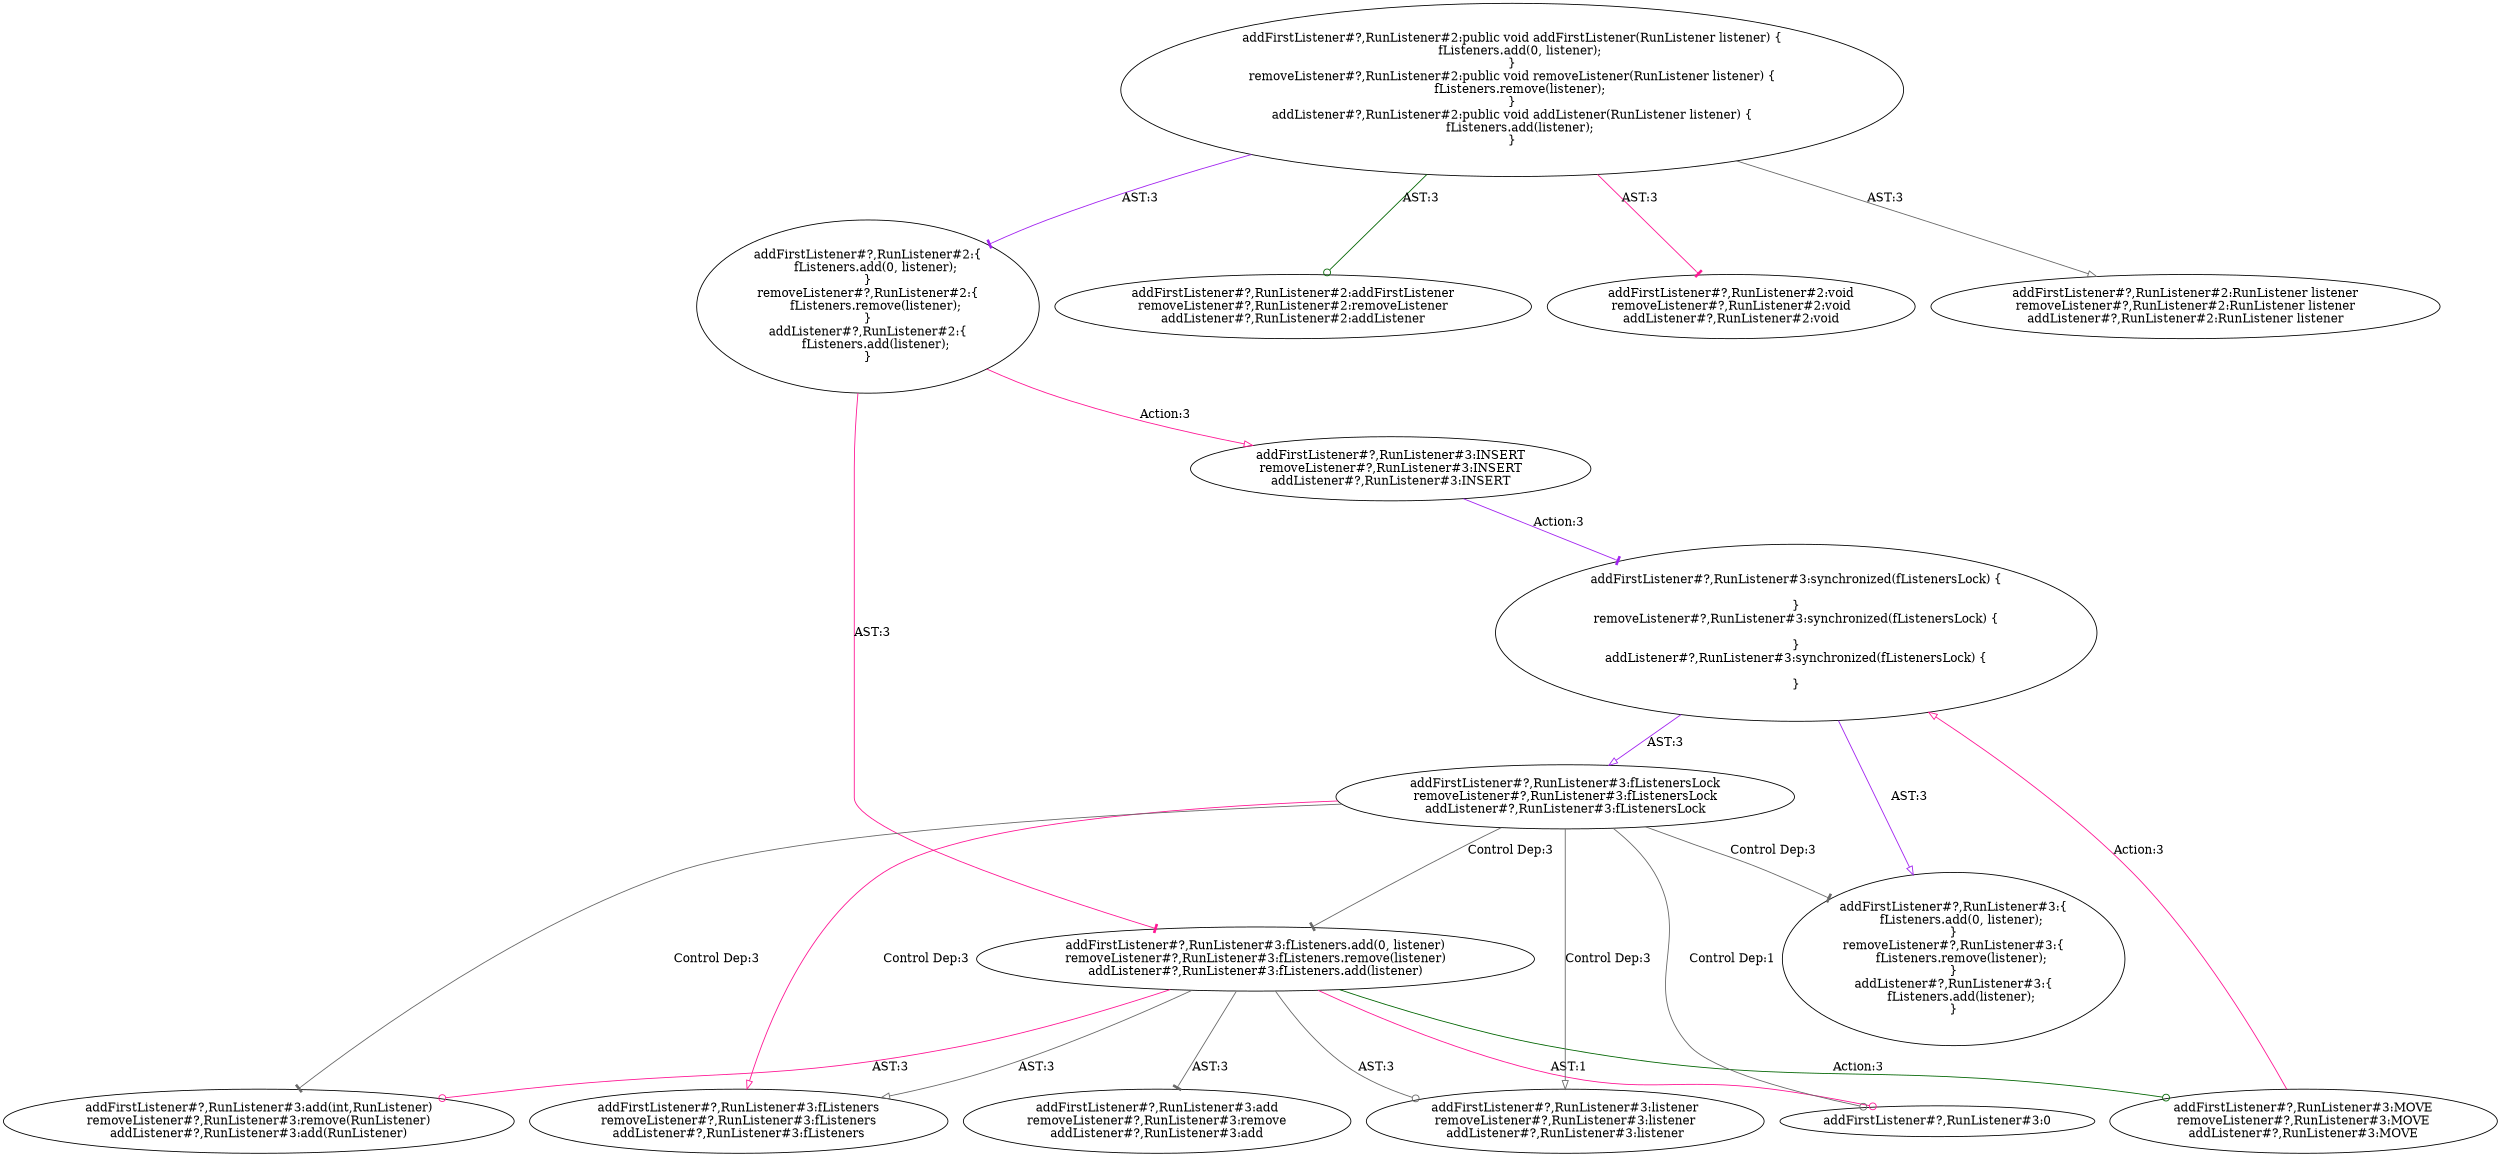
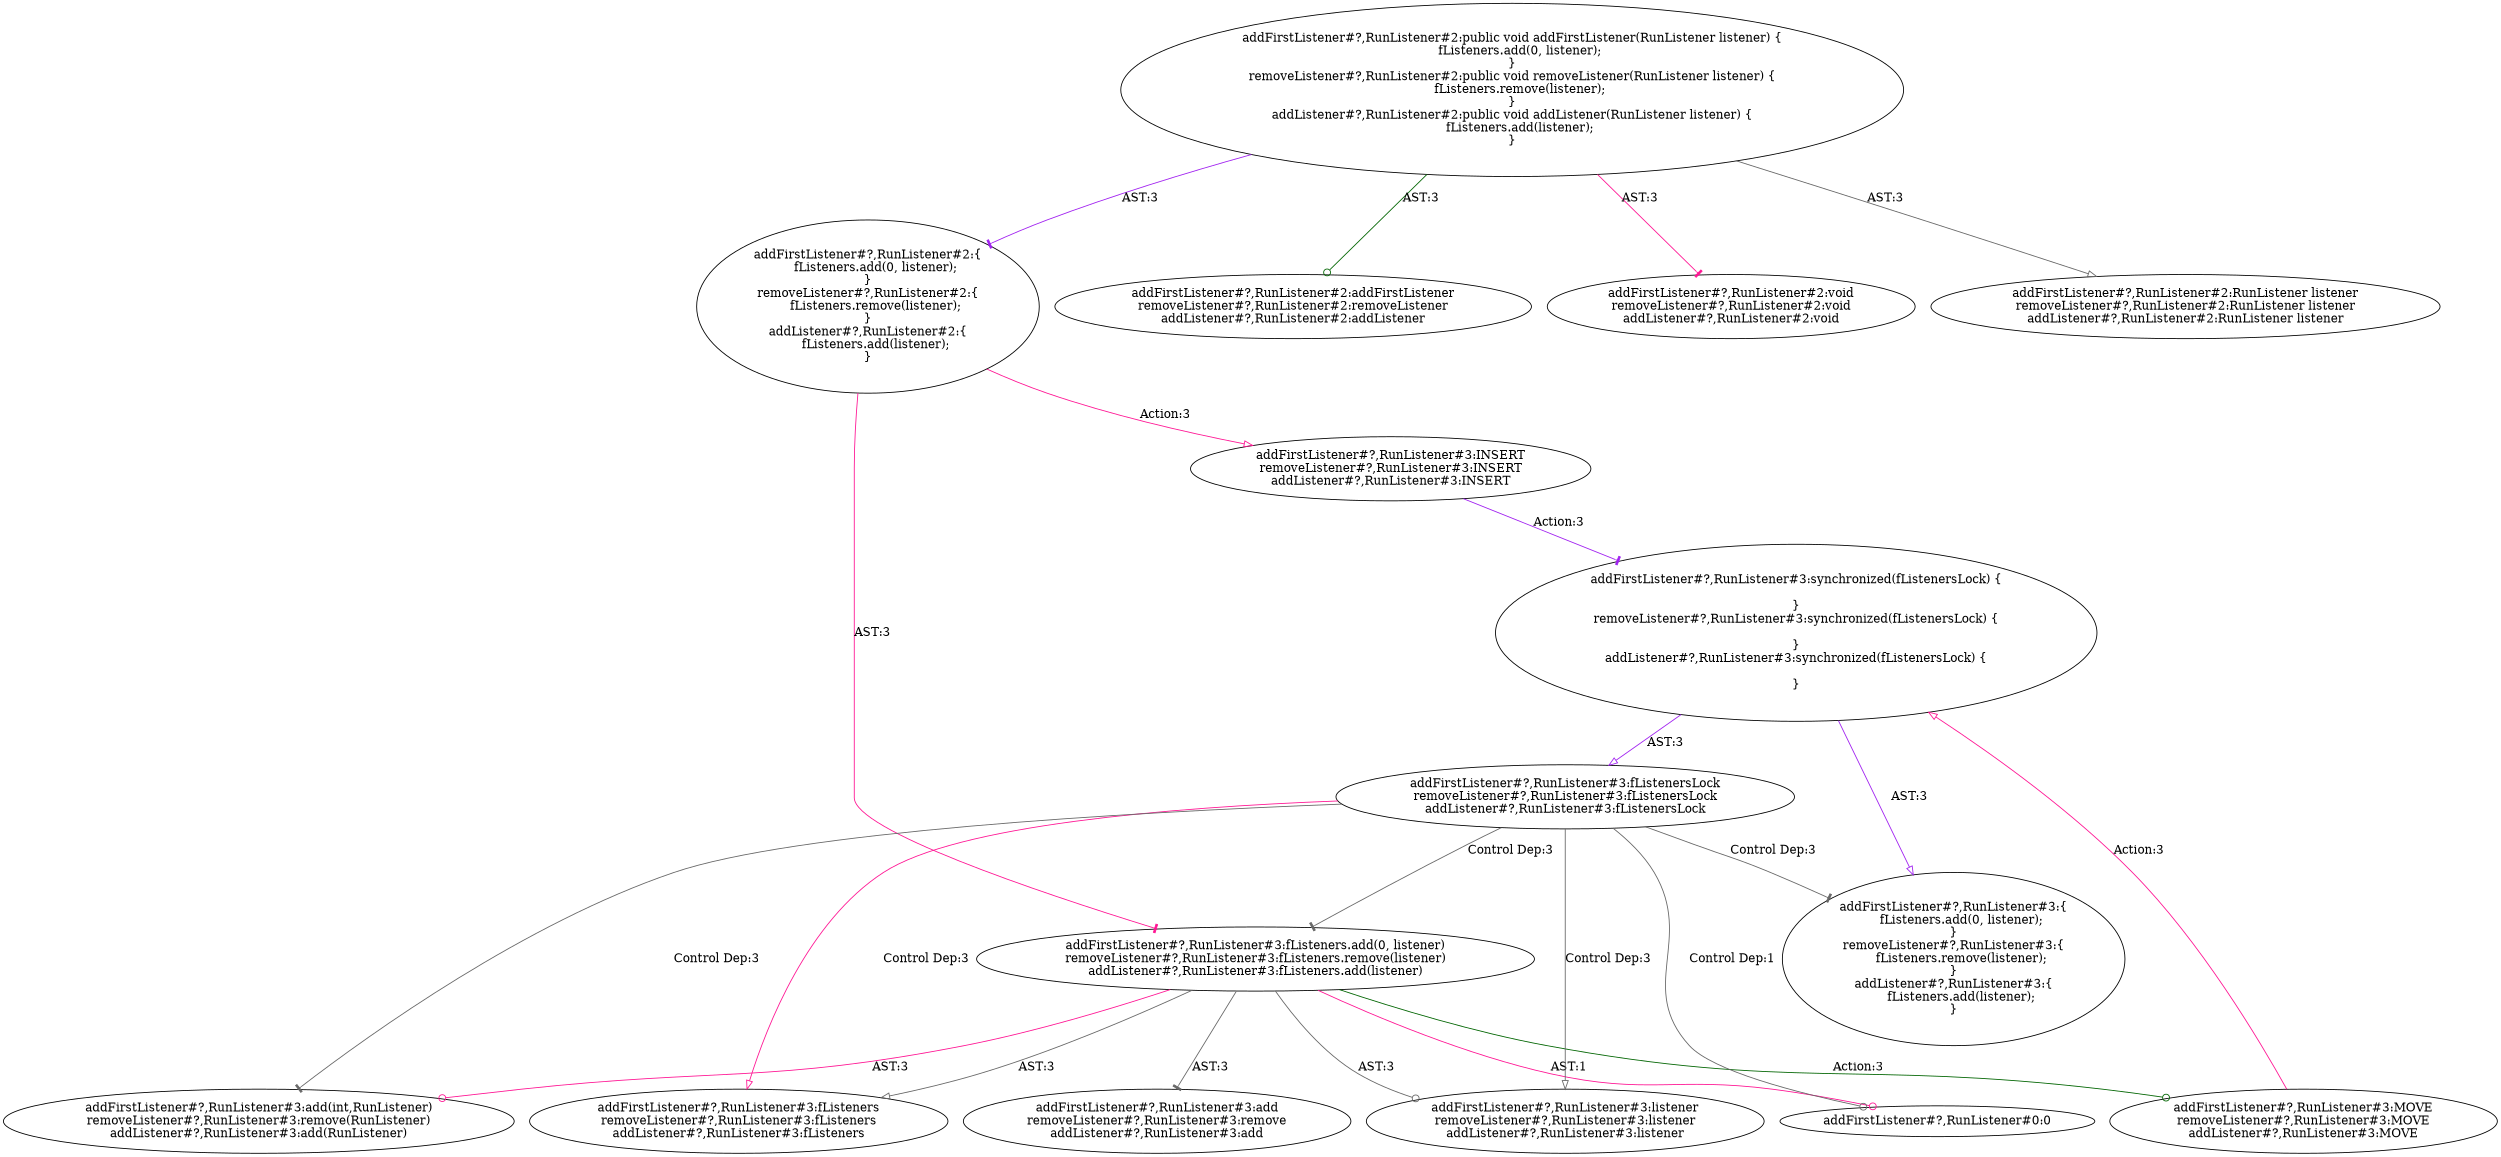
(1937, 1121) -> (1937, 1121)
